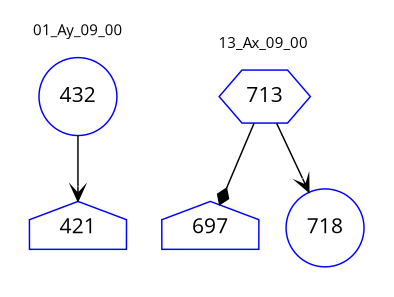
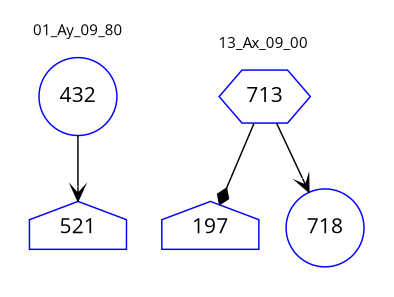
(78, 32) -> (78, 32)
(78, 228) -> (78, 228)
(210, 228) -> (210, 228)
